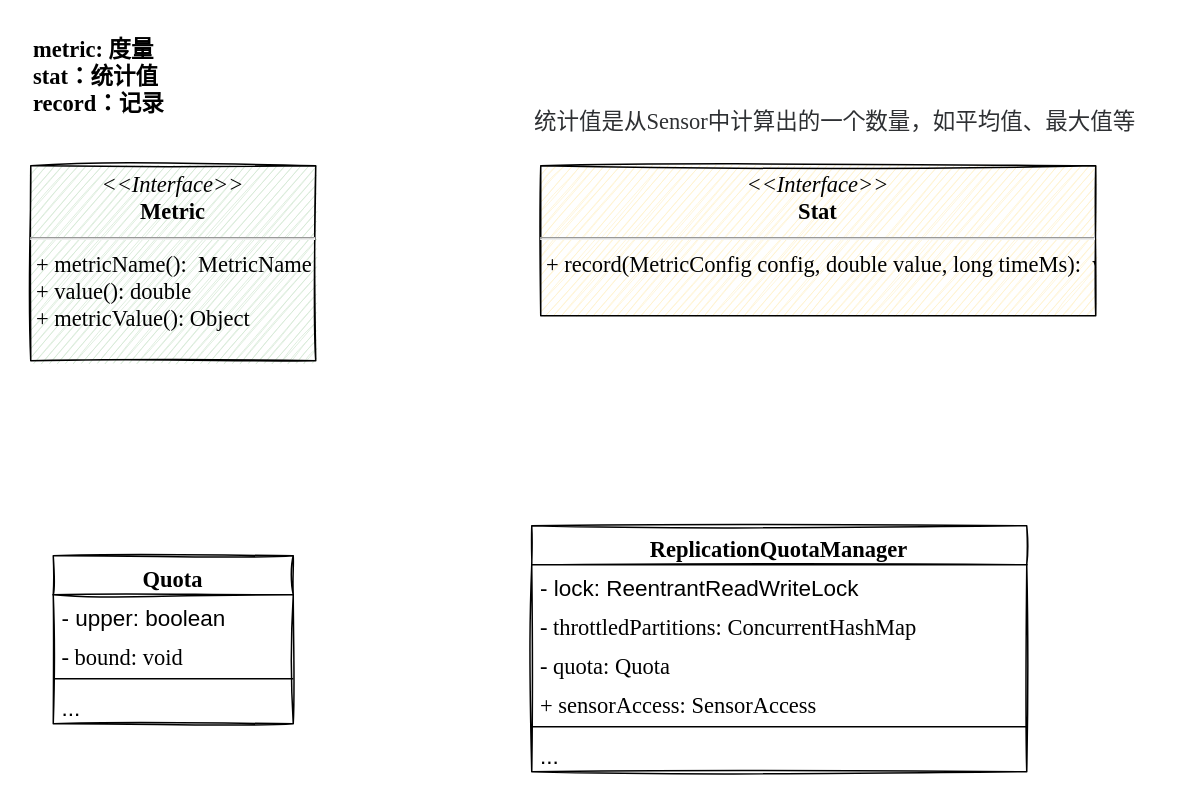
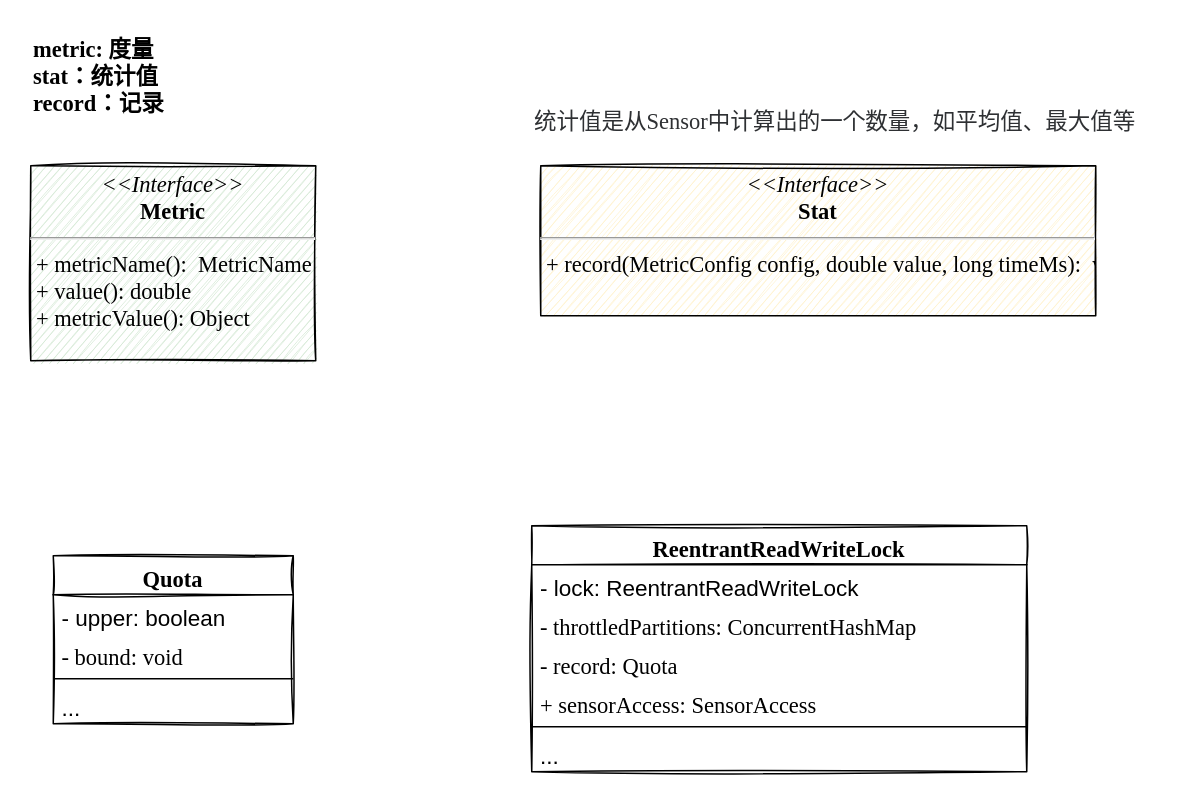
(779, 549) -> (779, 549)
(619, 666) -> (626, 666)
